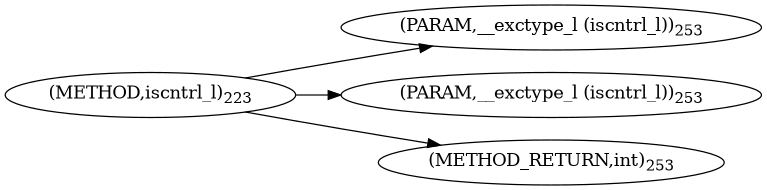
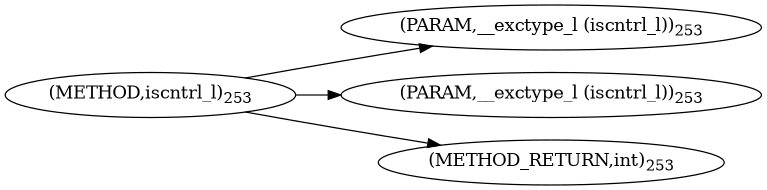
(238, 93) -> (238, 93)
